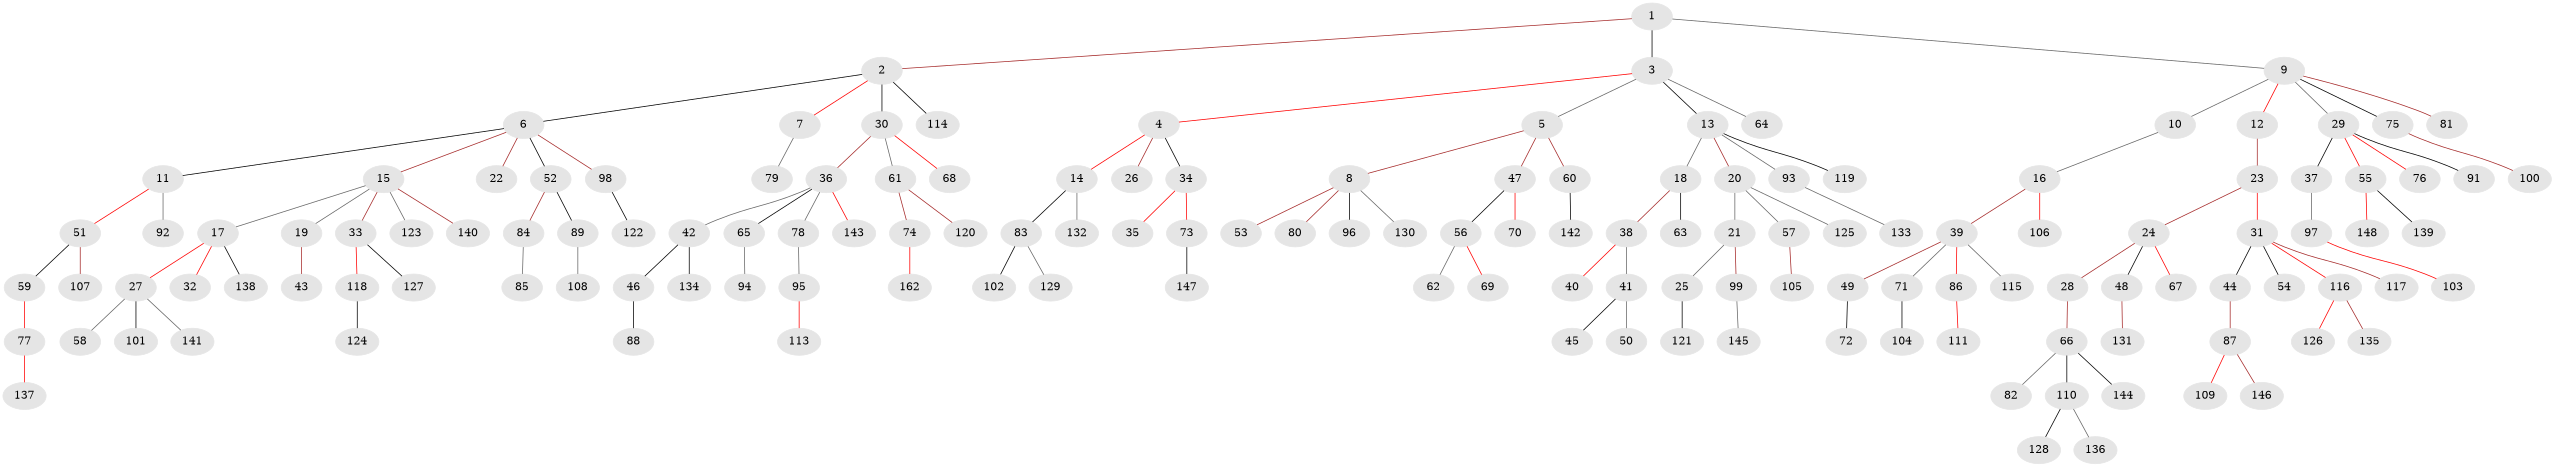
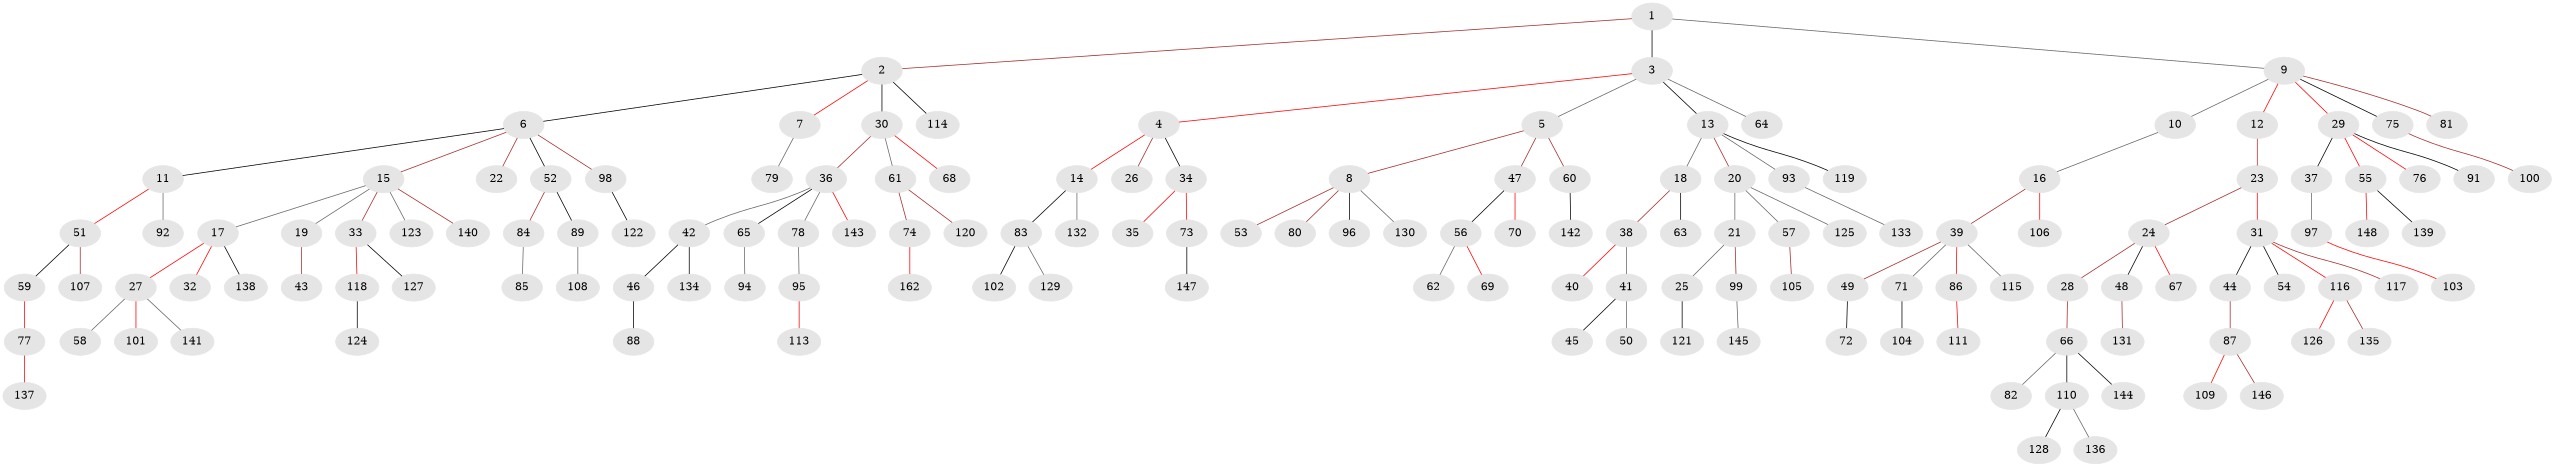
(2311, 98) -> (2311, 98)
(136, 315) -> (136, 315)
